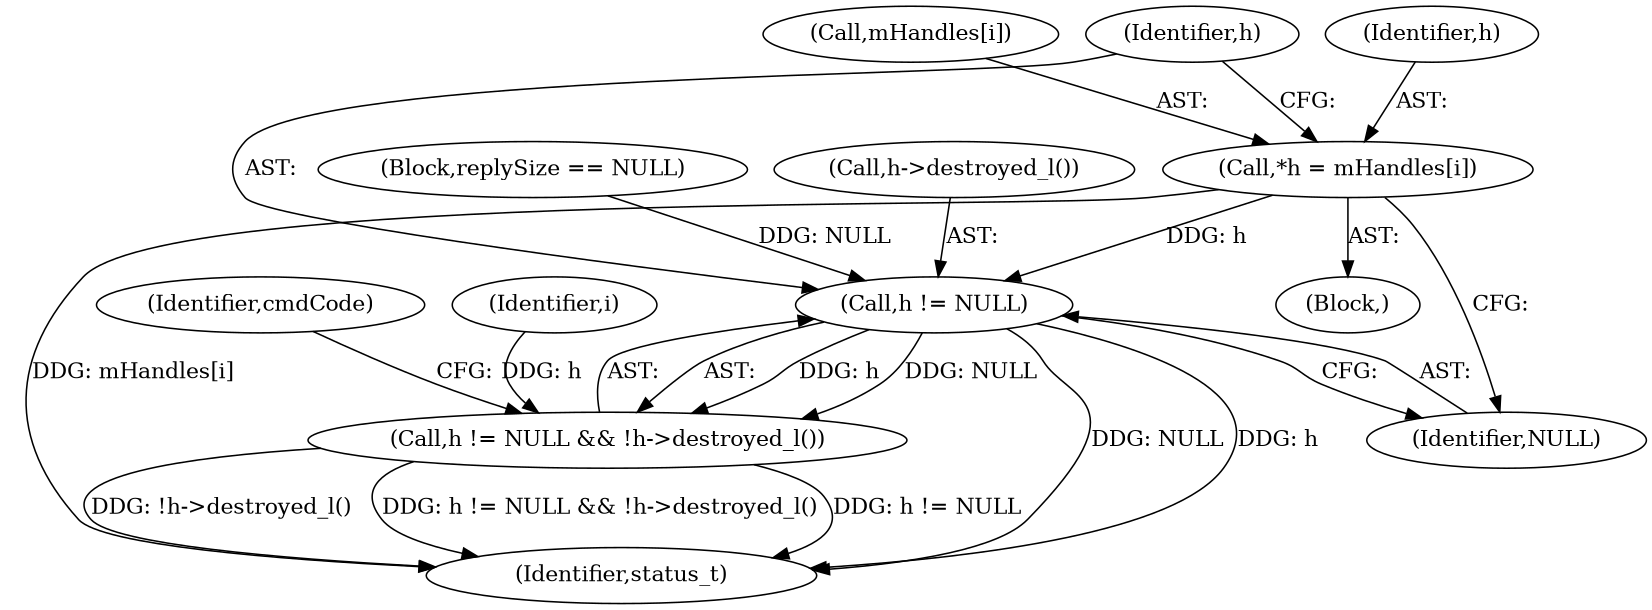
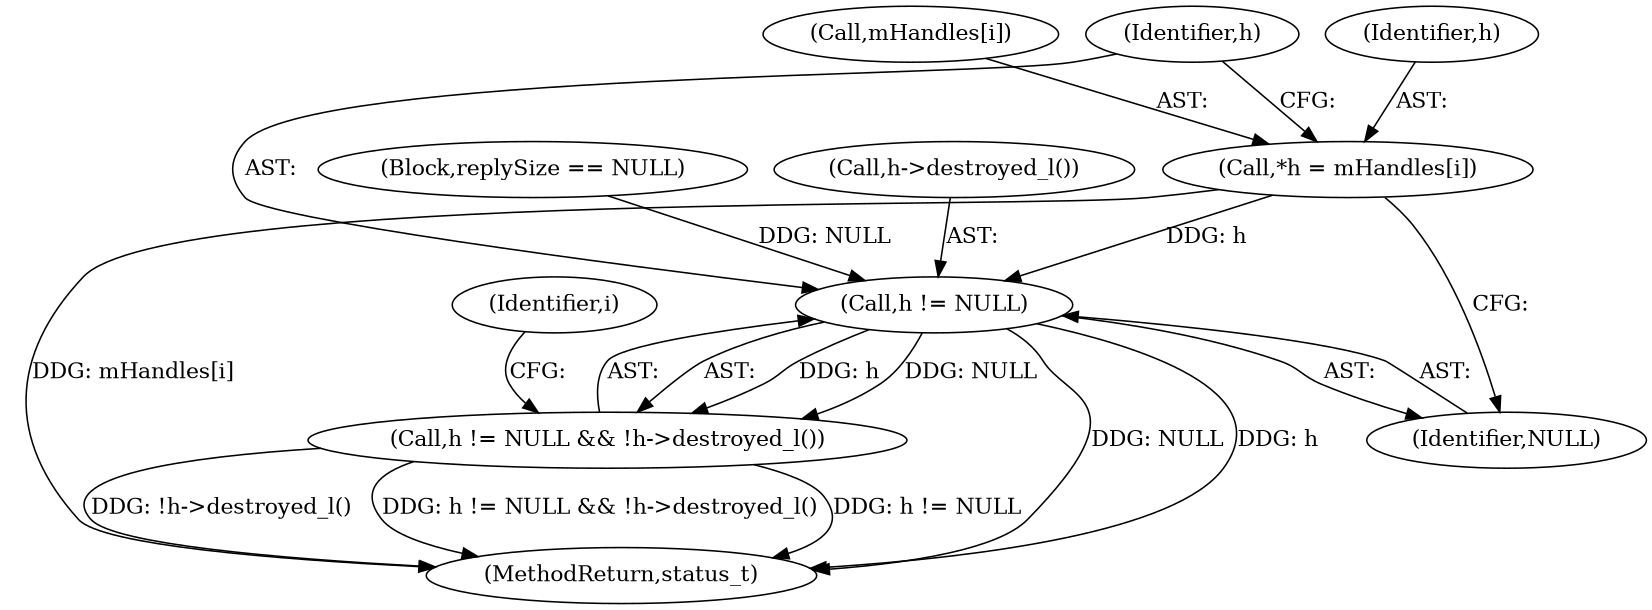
(261, 305) -> none
(1348, 305) -> none
(541, 373) -> (541, 373)
(1353, 373) -> (1353, 373)
(621, 576) -> (621, 576)
